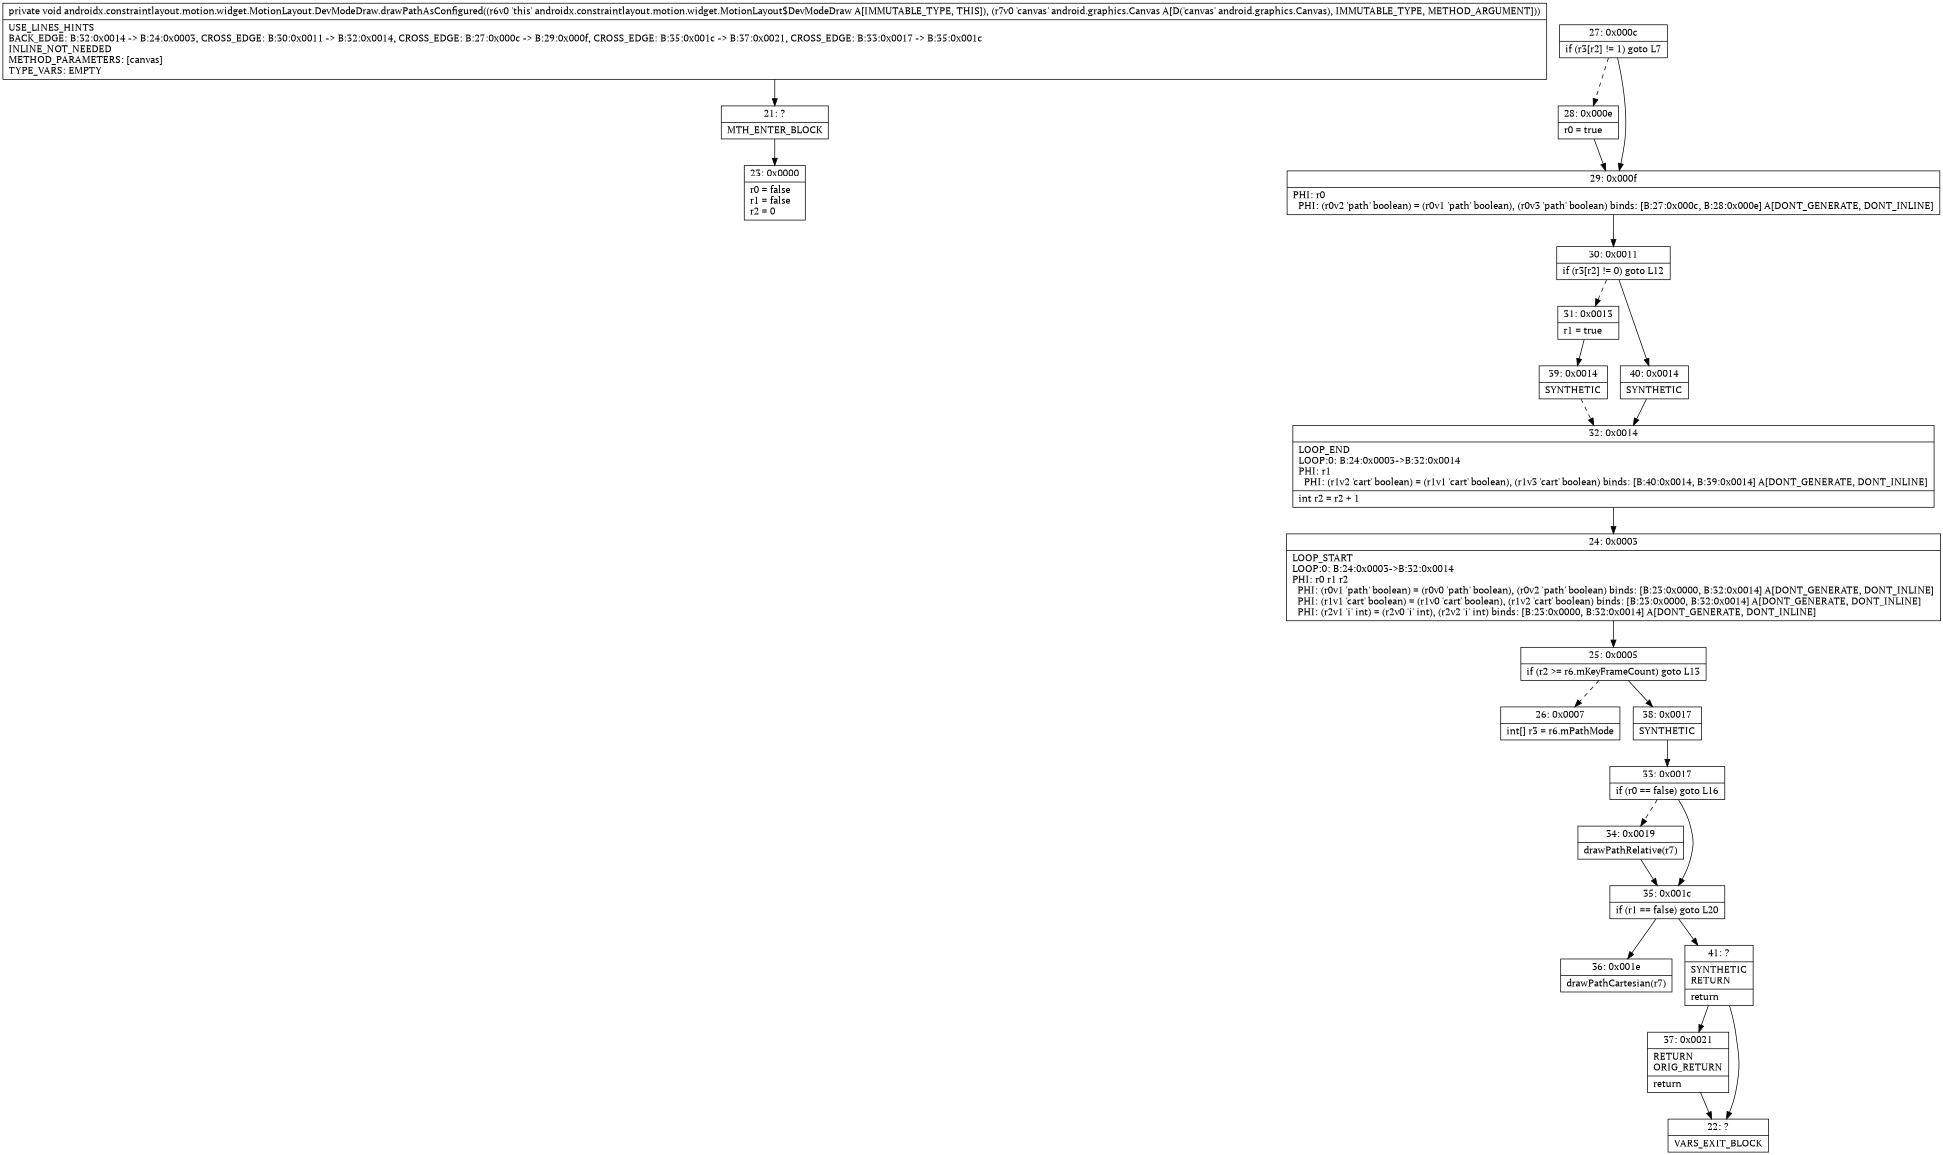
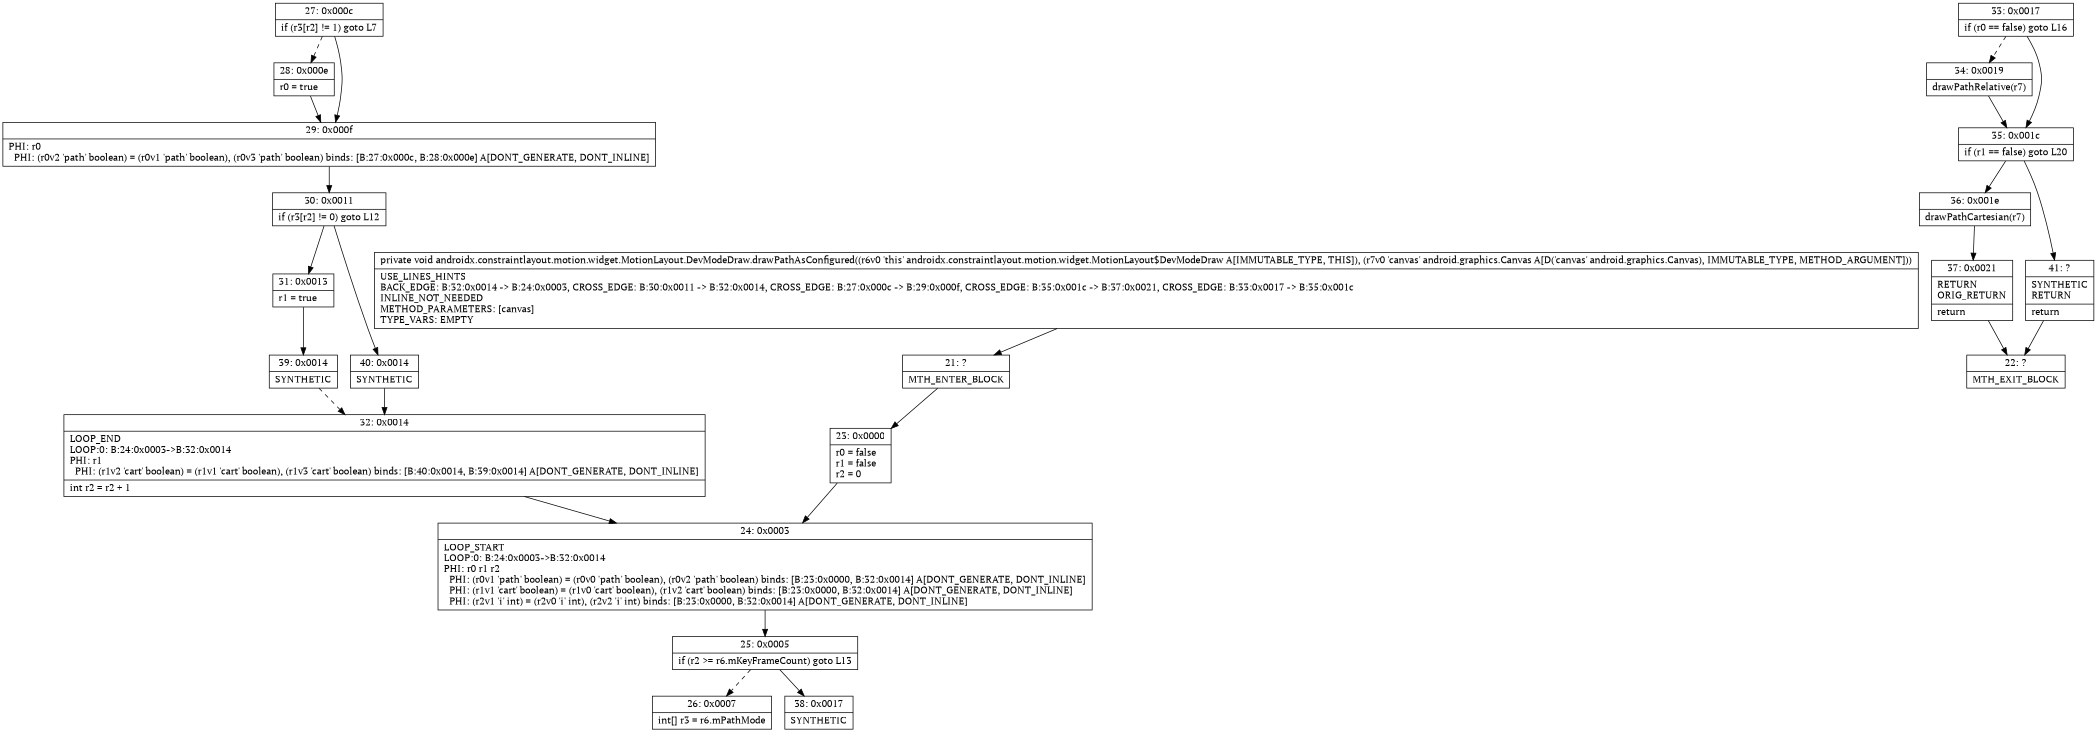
(1602, 290) -> (317, 246)
none -> (822, 500)
(1667, 750) -> none
(1705, 1015) -> (1974, 240)
(1718, 1144) -> (2016, 379)
